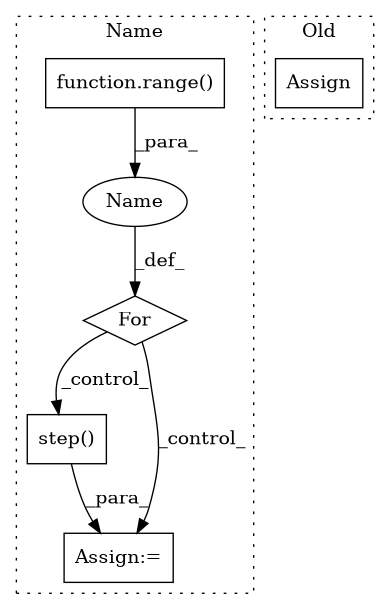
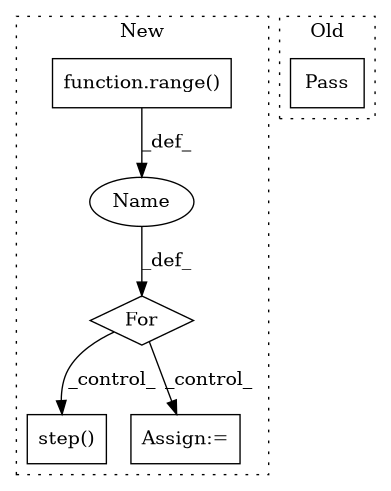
(135, 32) -> (143, 32)
(319, 83) -> (327, 83)
(166, 143) -> (167, 143)
(80, 494) -> none
